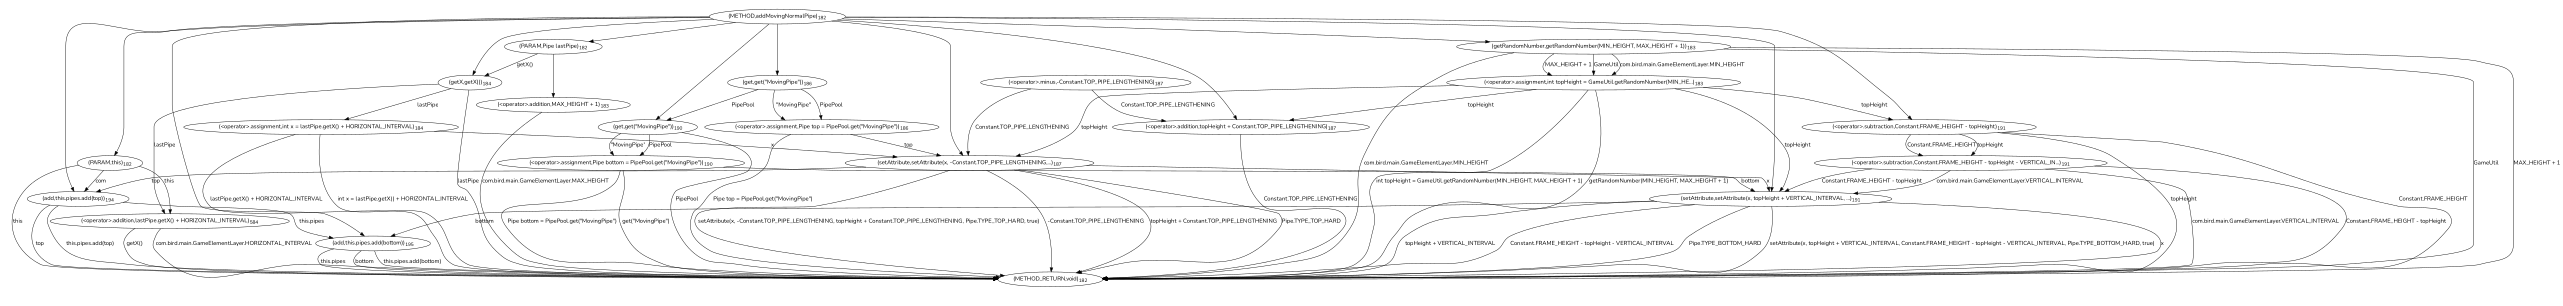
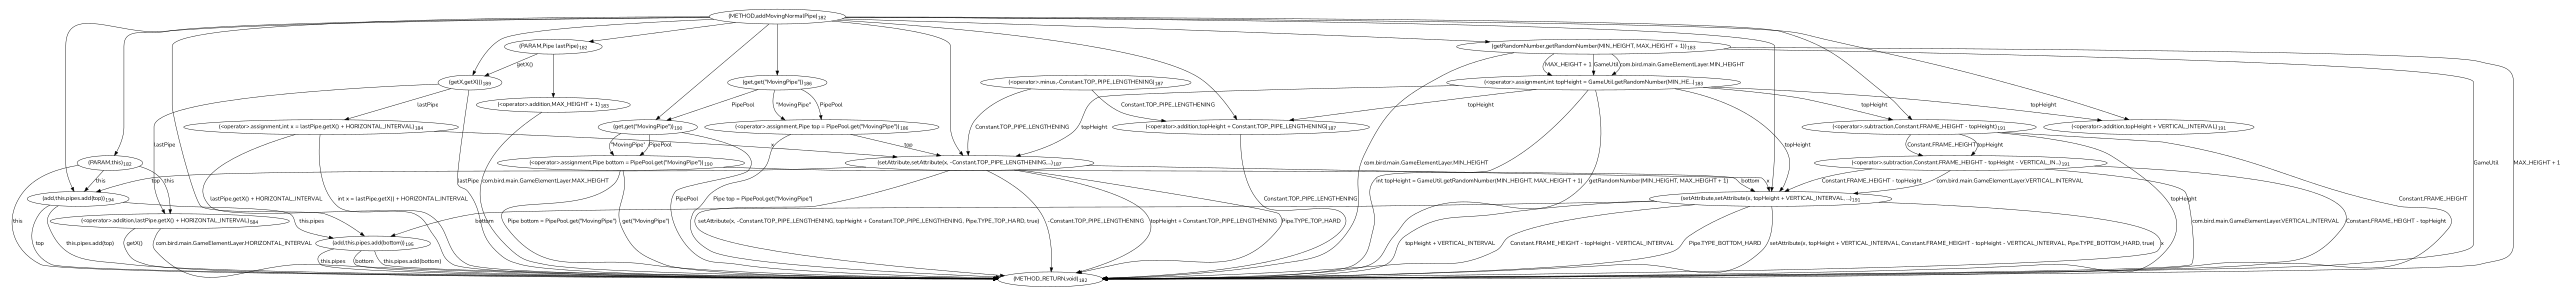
(487, 82) -> (487, 82)
none -> (2149, 127)
(101, 181) -> (101, 181)
